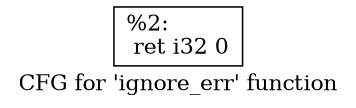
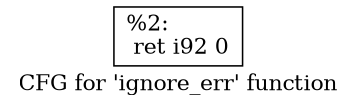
(178, 47) -> (178, 47)
